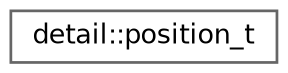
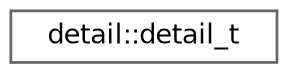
(144, 37) -> (144, 37)
